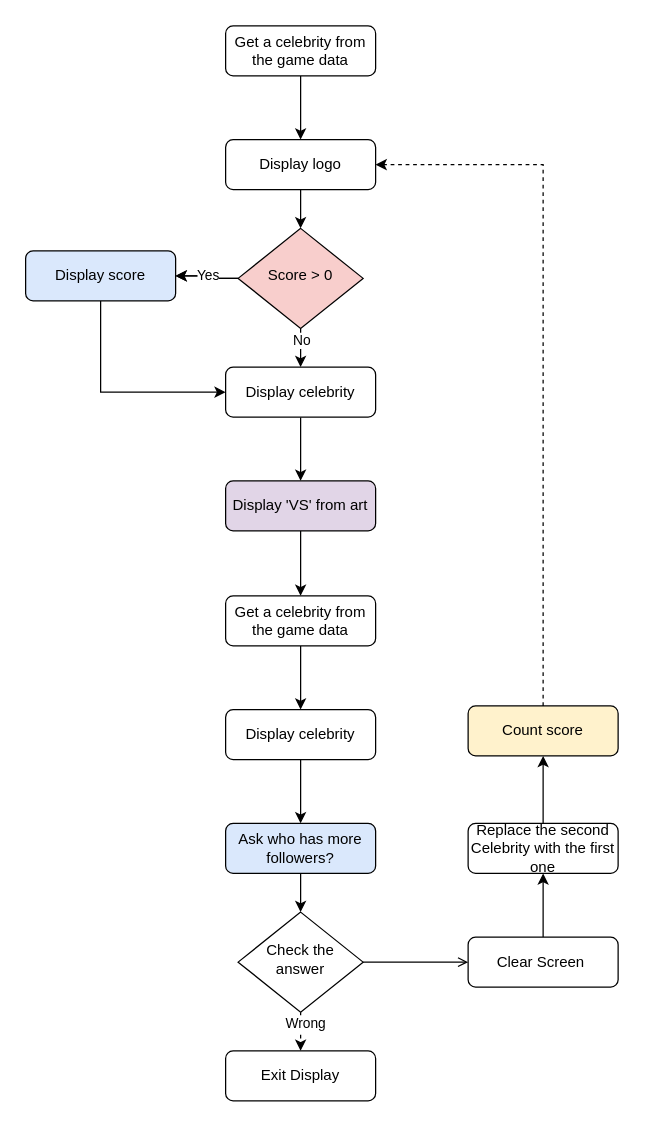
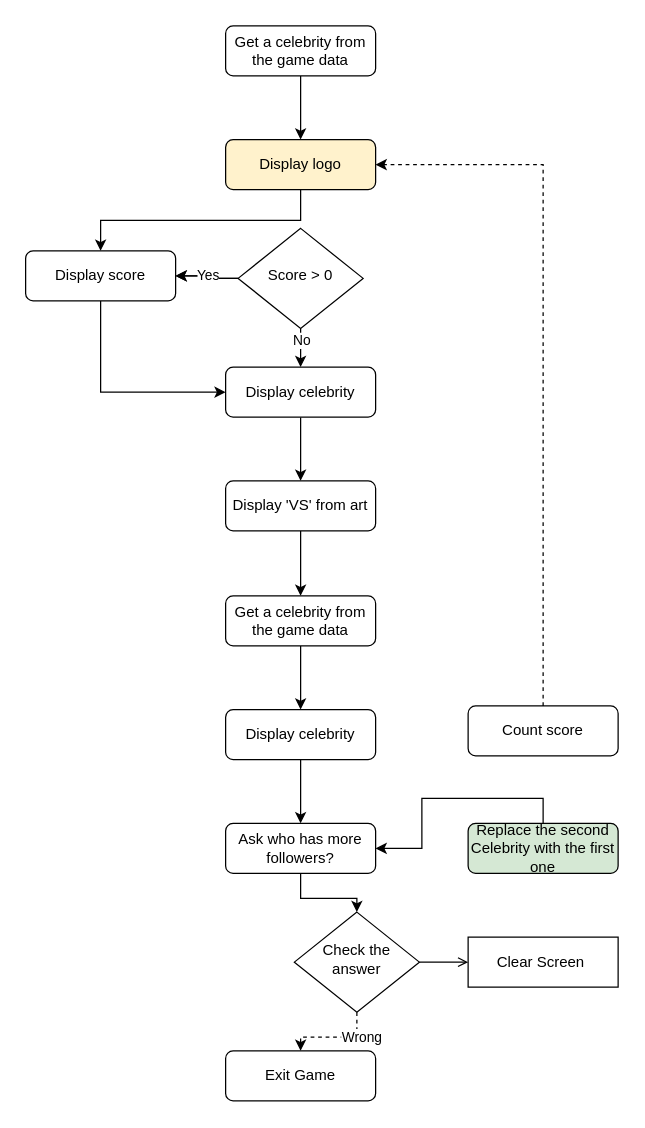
(301, 164) -> (301, 164)
(301, 218) -> (192, 220)
(101, 276) -> (101, 276)
(301, 278) -> (301, 278)
(301, 506) -> (301, 506)
(543, 731) -> (543, 731)
(543, 782) -> (440, 798)
(301, 848) -> (301, 848)
(543, 848) -> (543, 848)
(543, 909) -> none
(301, 962) -> (357, 962)
(543, 962) -> (543, 962)
(301, 1076) -> (301, 1076)
